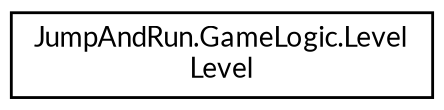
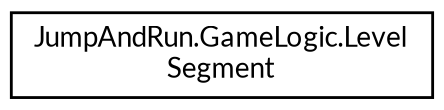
(222, 55) -> (222, 55)
